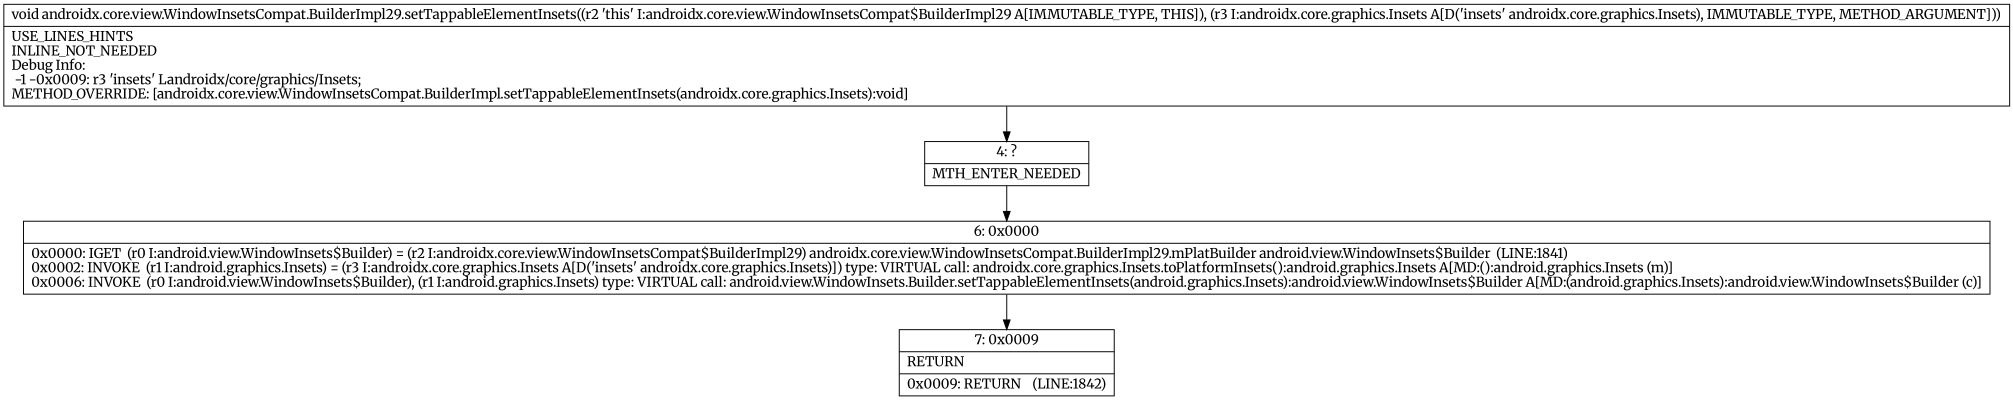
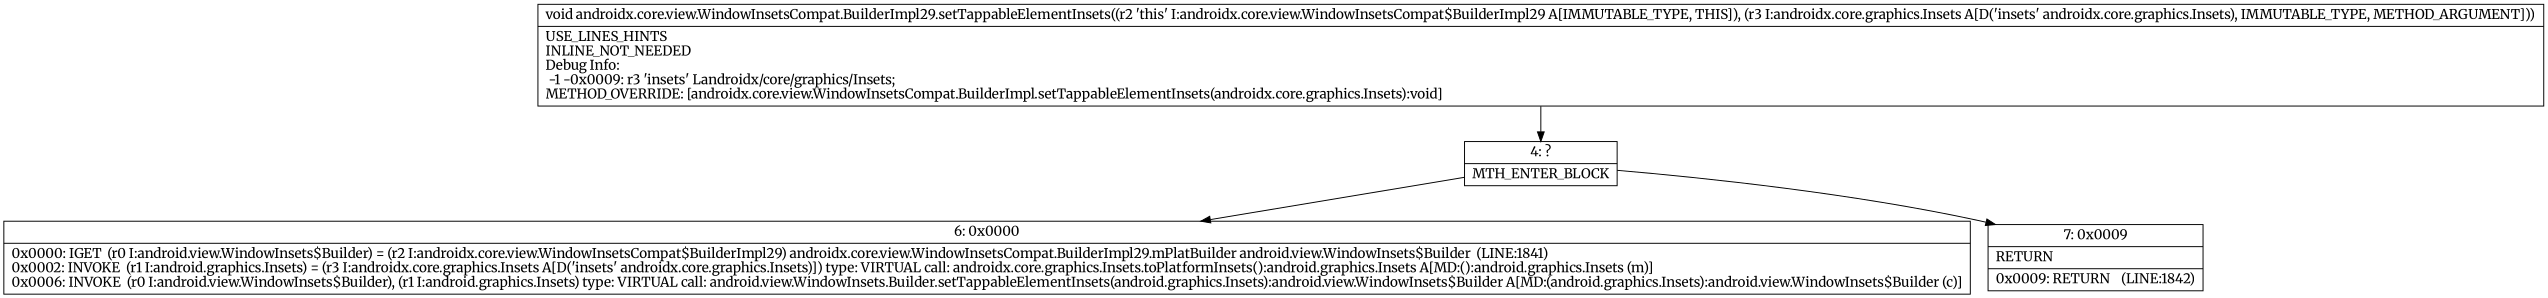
(1007, 174) -> (1541, 174)
(1007, 307) -> (1802, 191)
